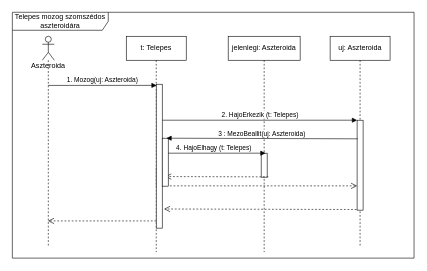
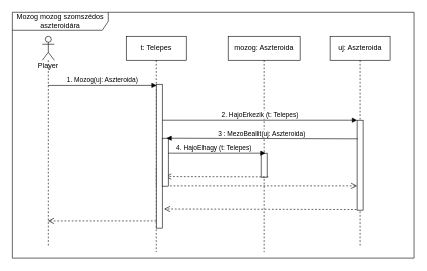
(60, 21) -> (60, 21)
(264, 48) -> (264, 48)
(48, 79) -> (48, 75)
